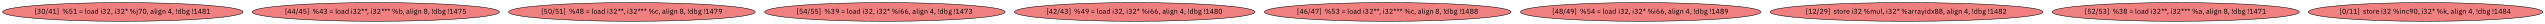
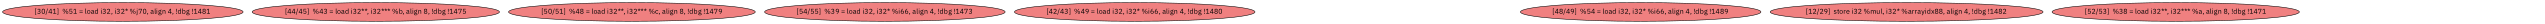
(1388, 12) -> none
(2426, 12) -> none
